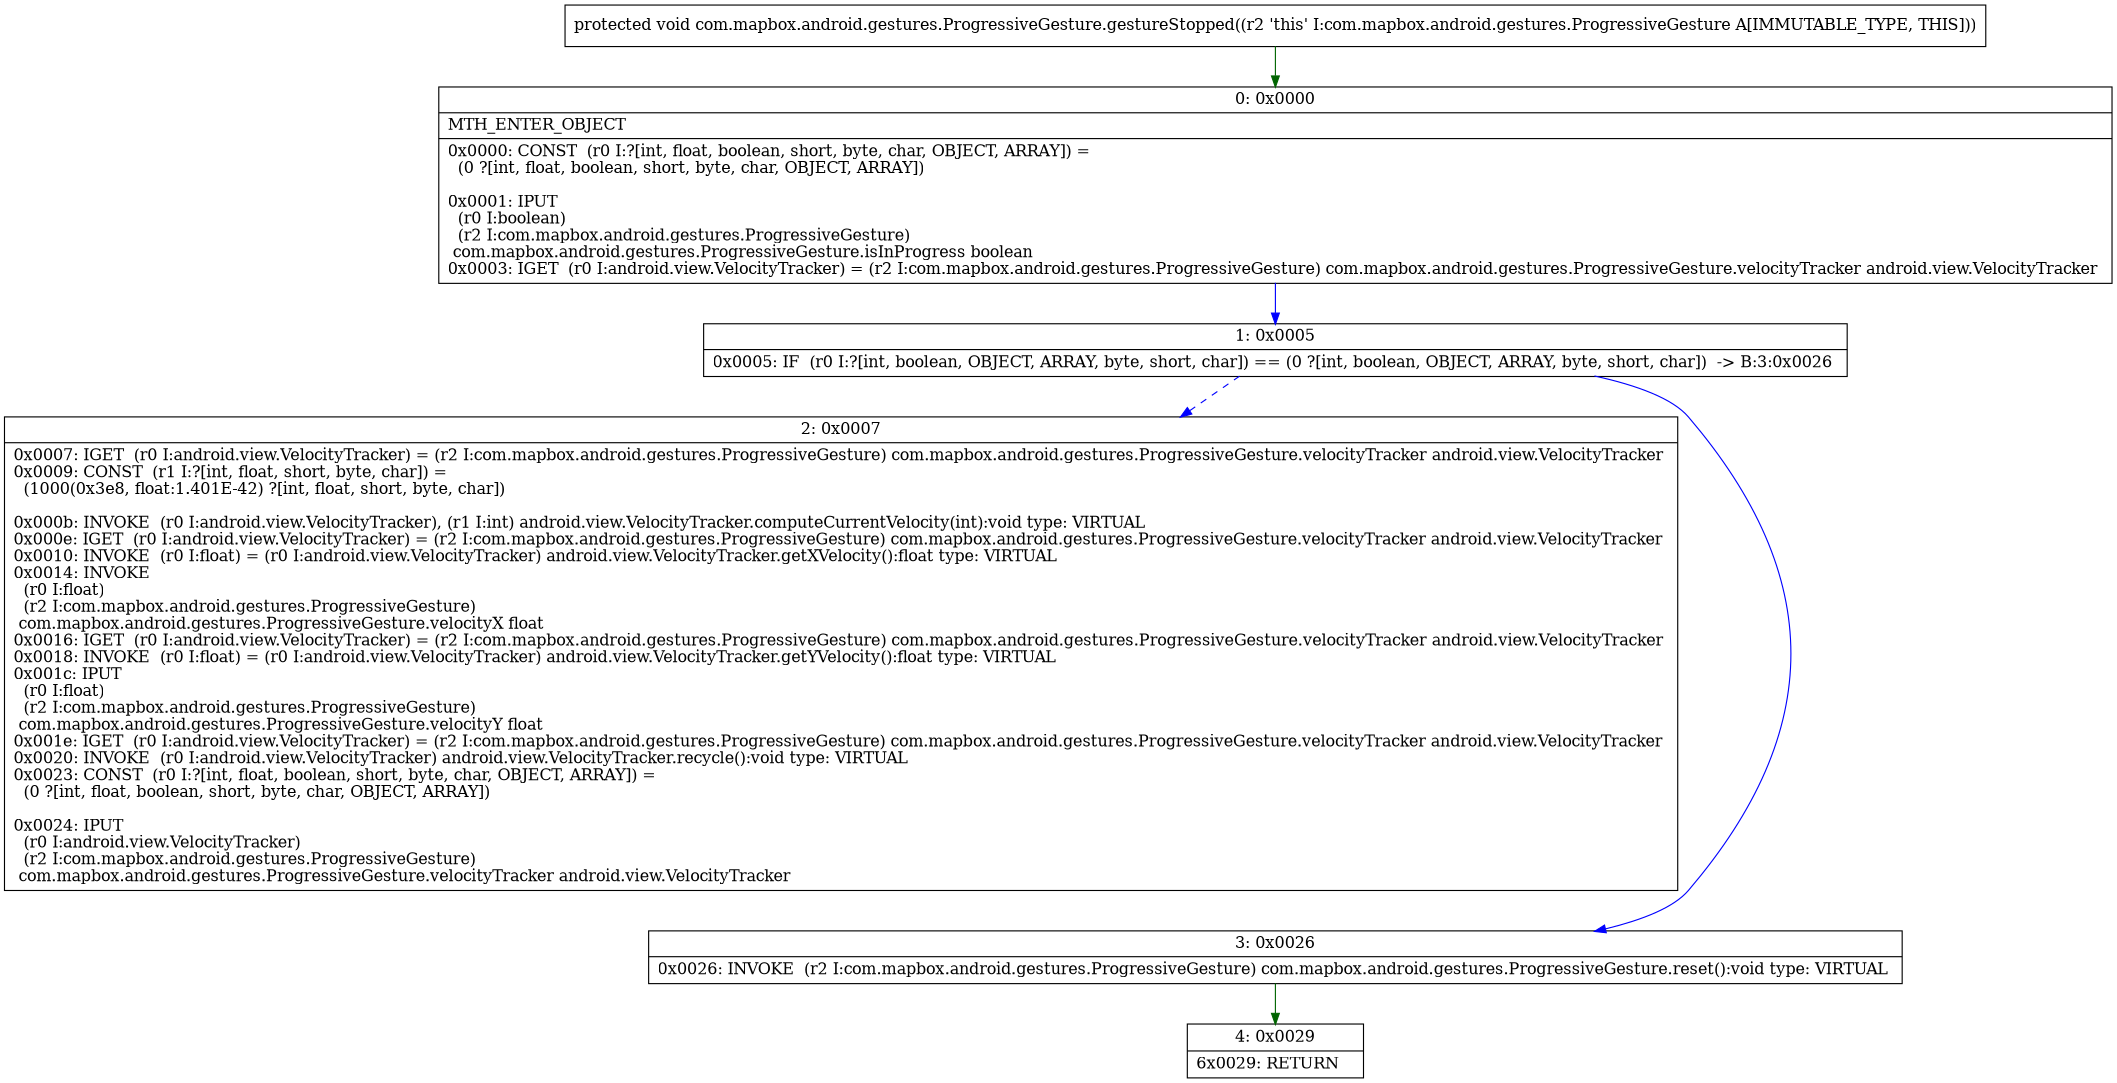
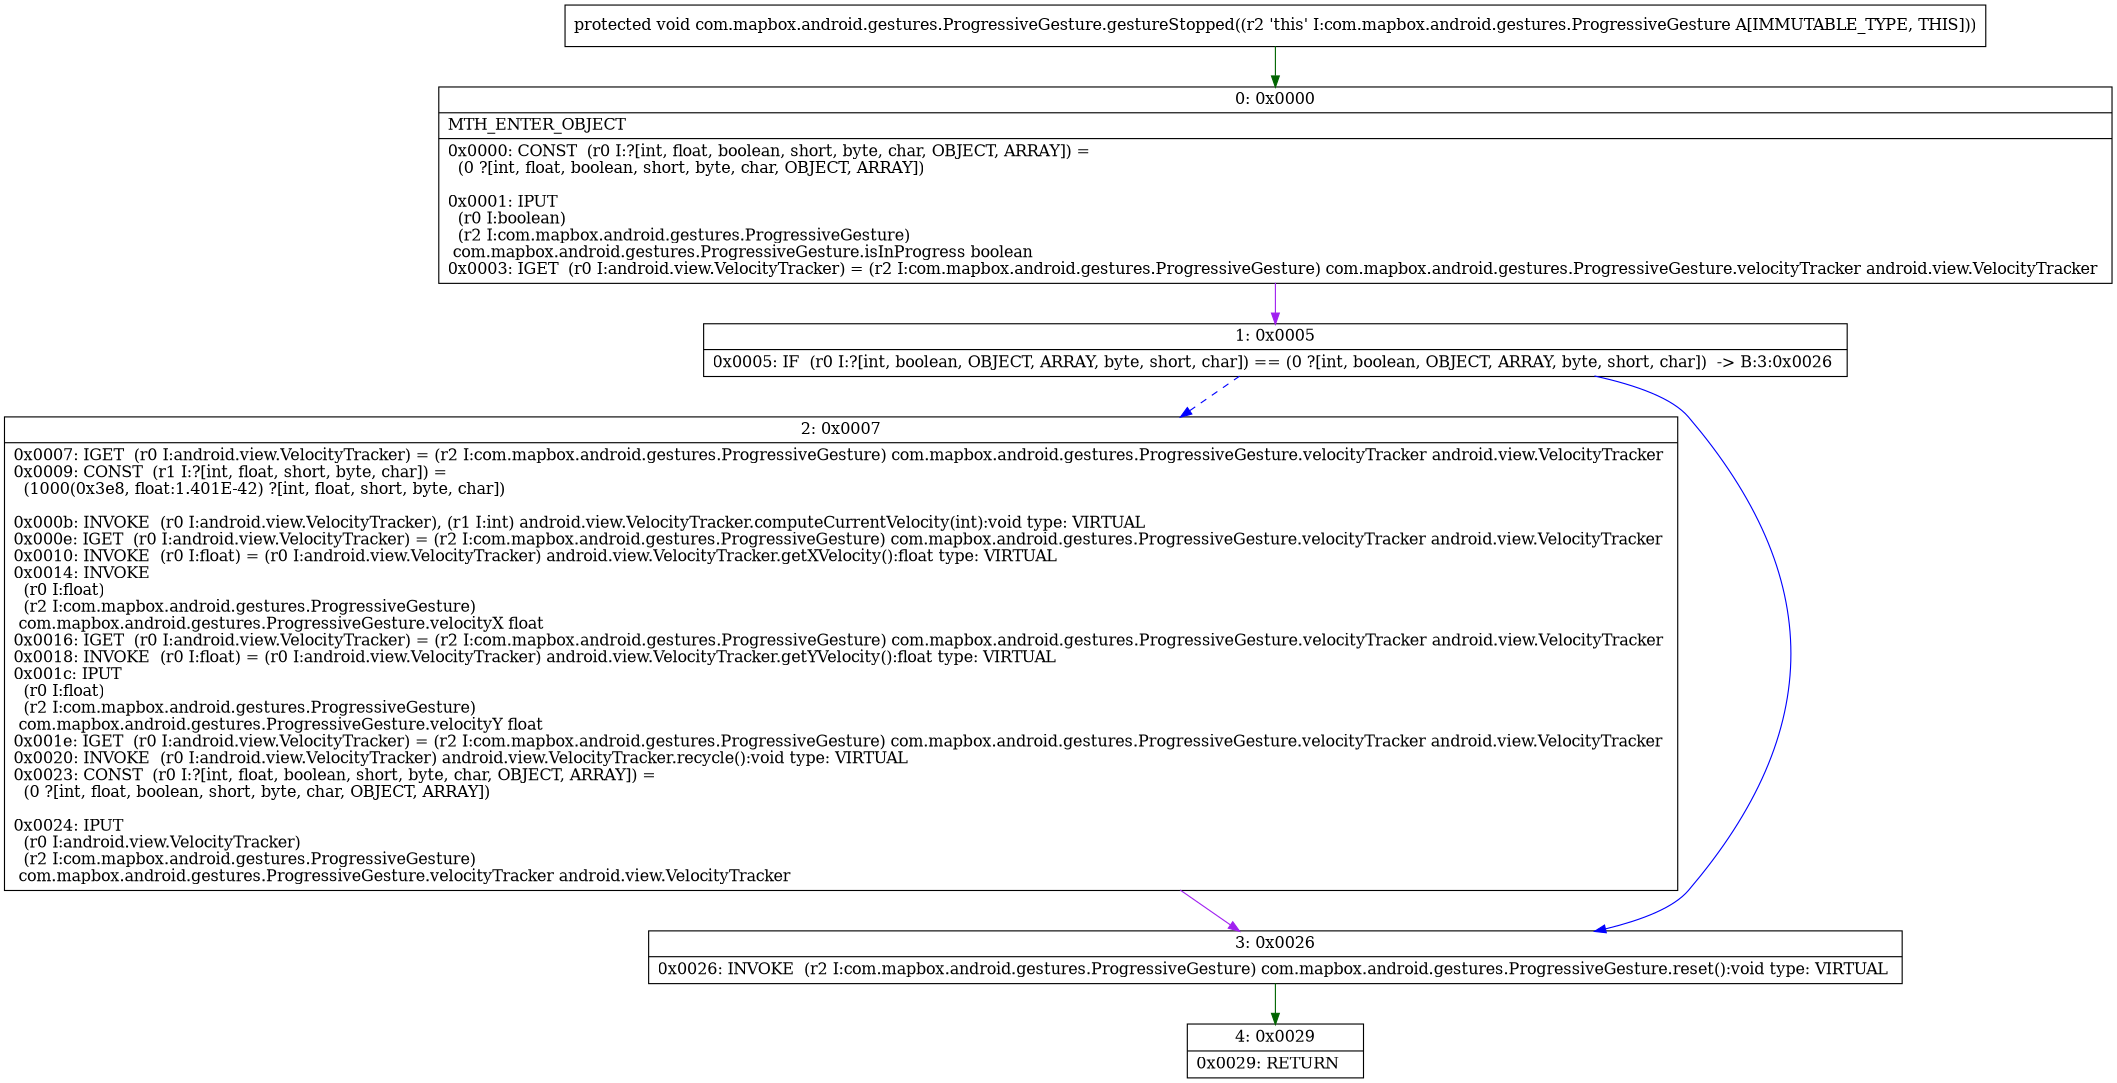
(1275, 298) -> (1275, 298)
none -> (1205, 907)
(1275, 1064) -> (1275, 1064)
